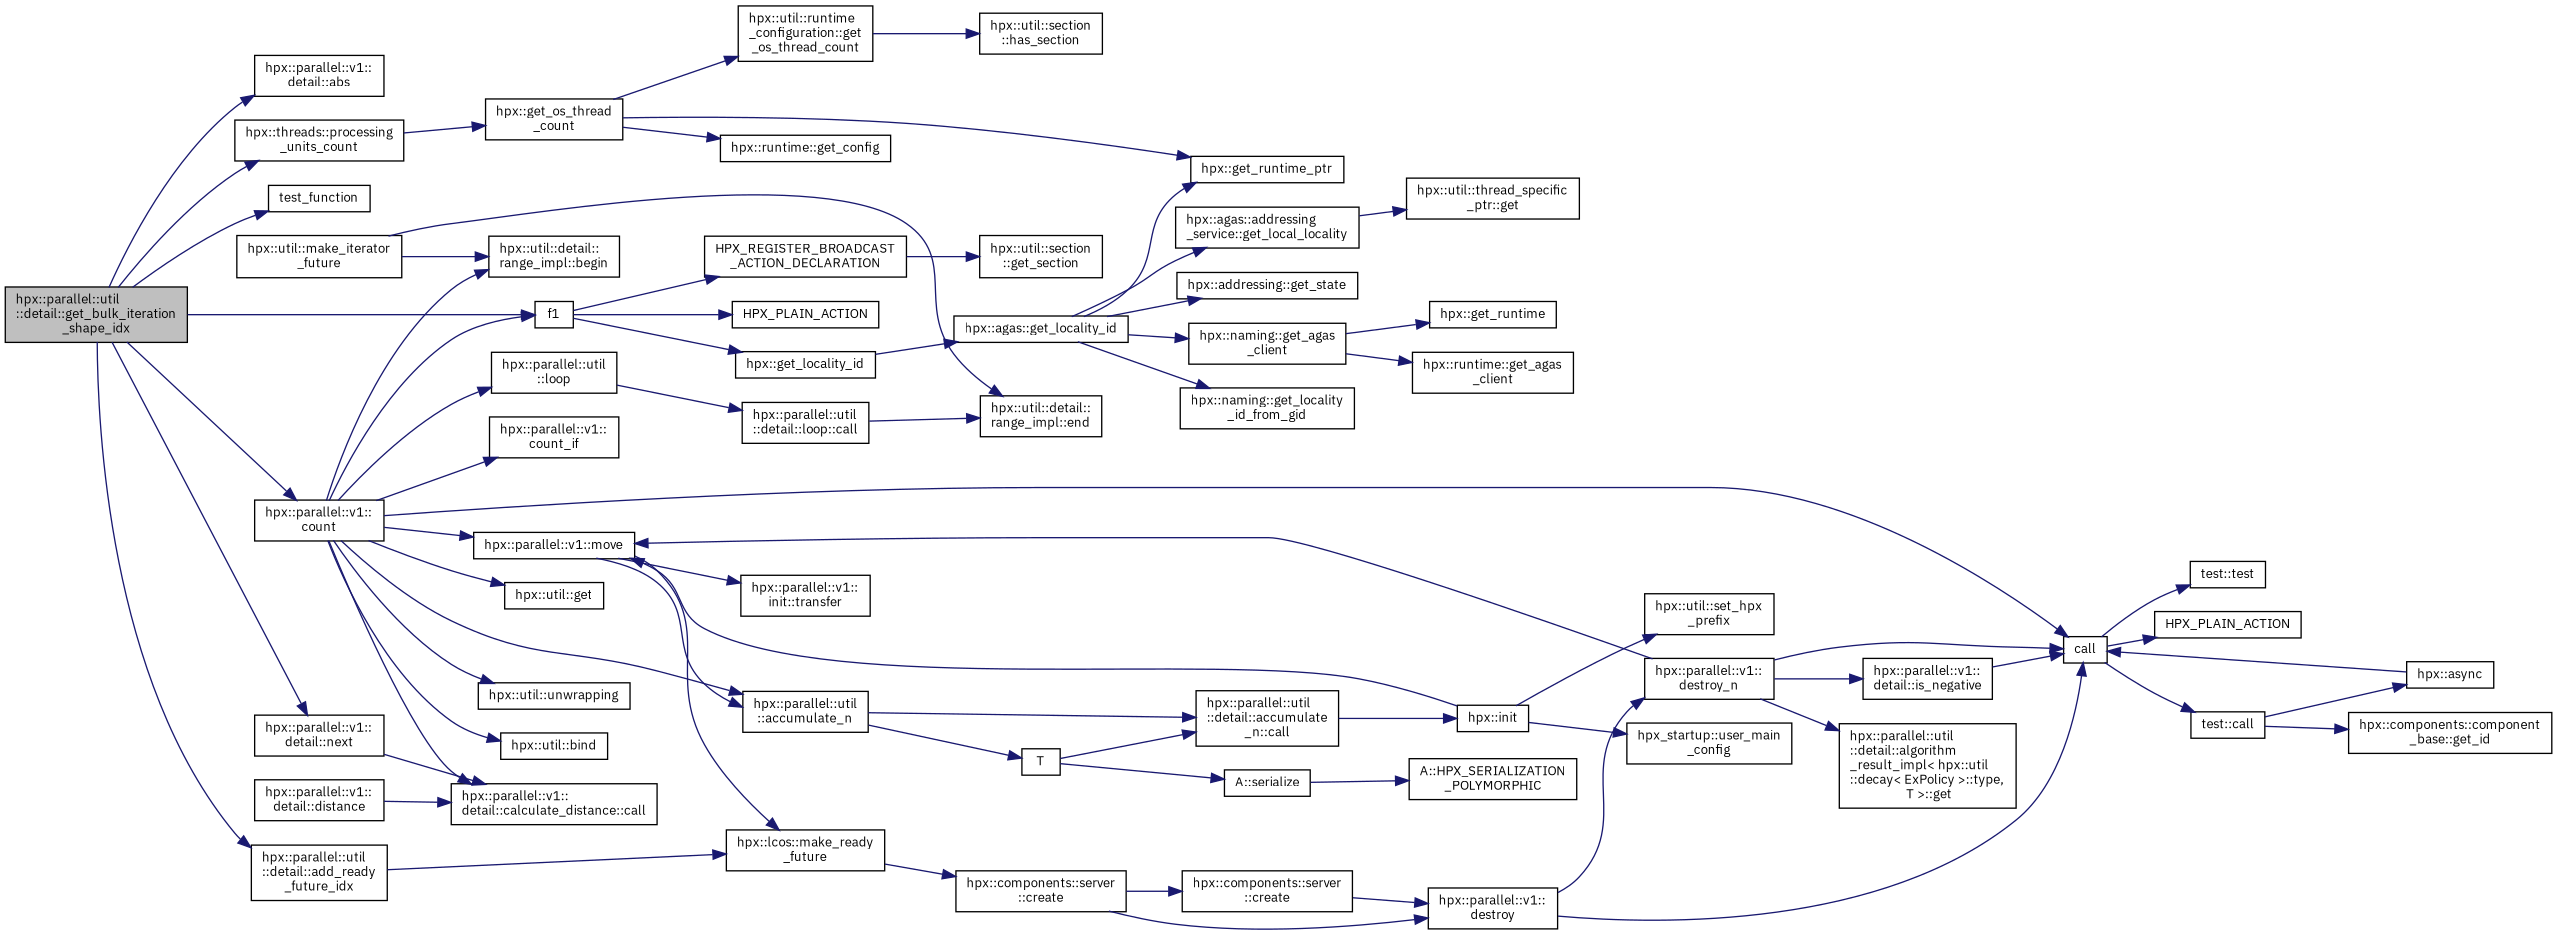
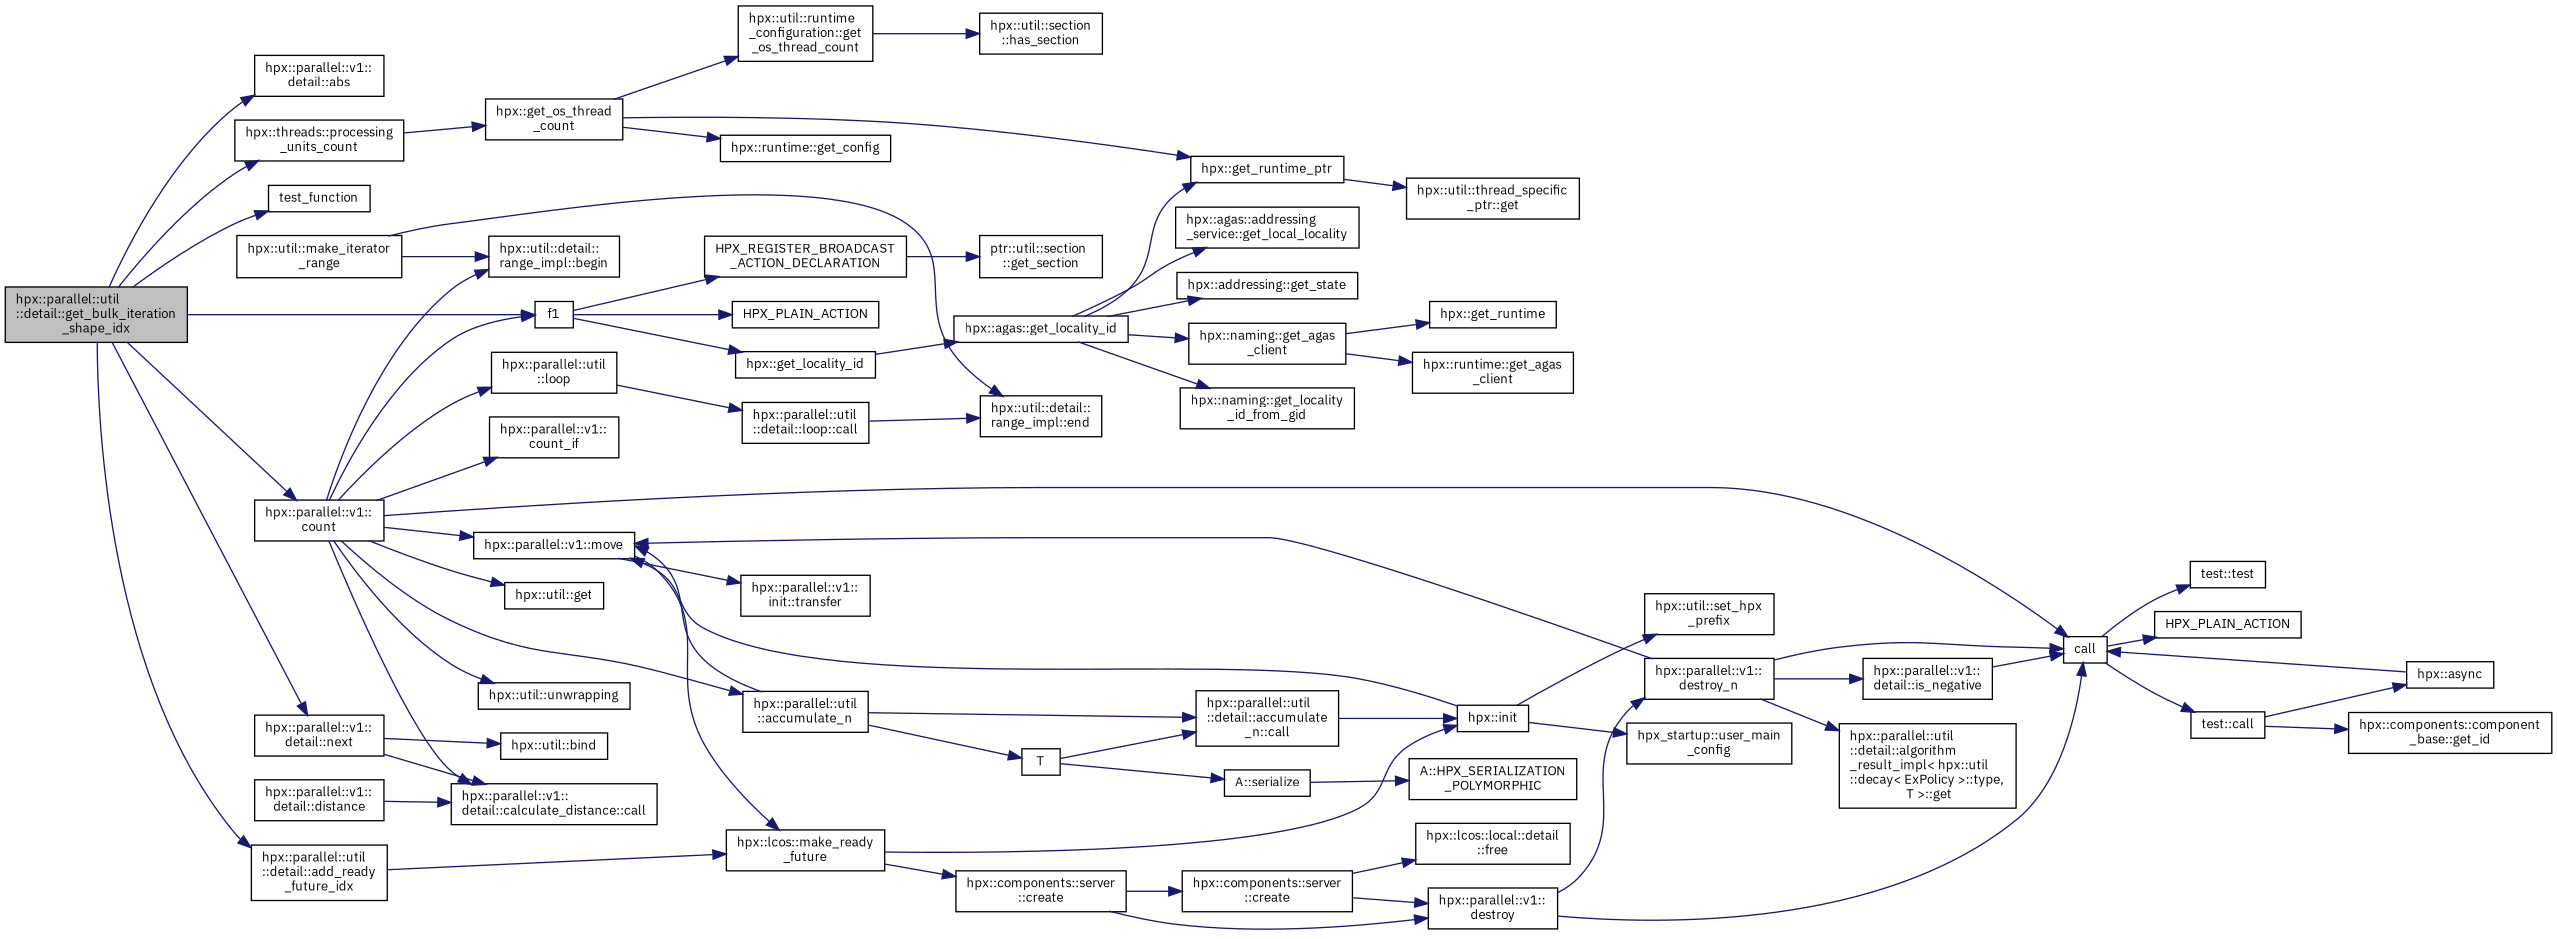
(1376, 214) -> (1368, 183)
(319, 257) -> (319, 257)
(1041, 257) -> (1041, 257)
(655, 581) -> (697, 652)
(393, 661) -> (438, 741)
none -> (1185, 843)
none -> (1493, 844)
